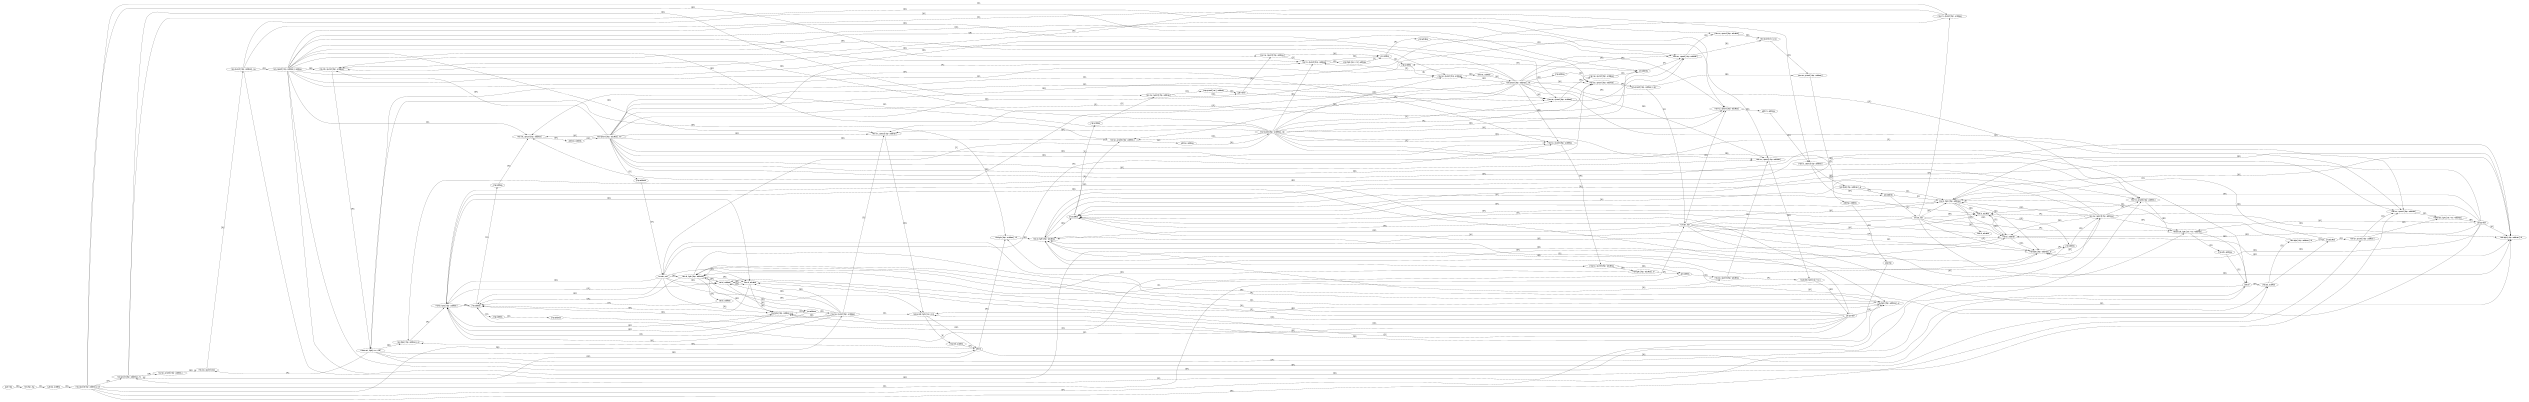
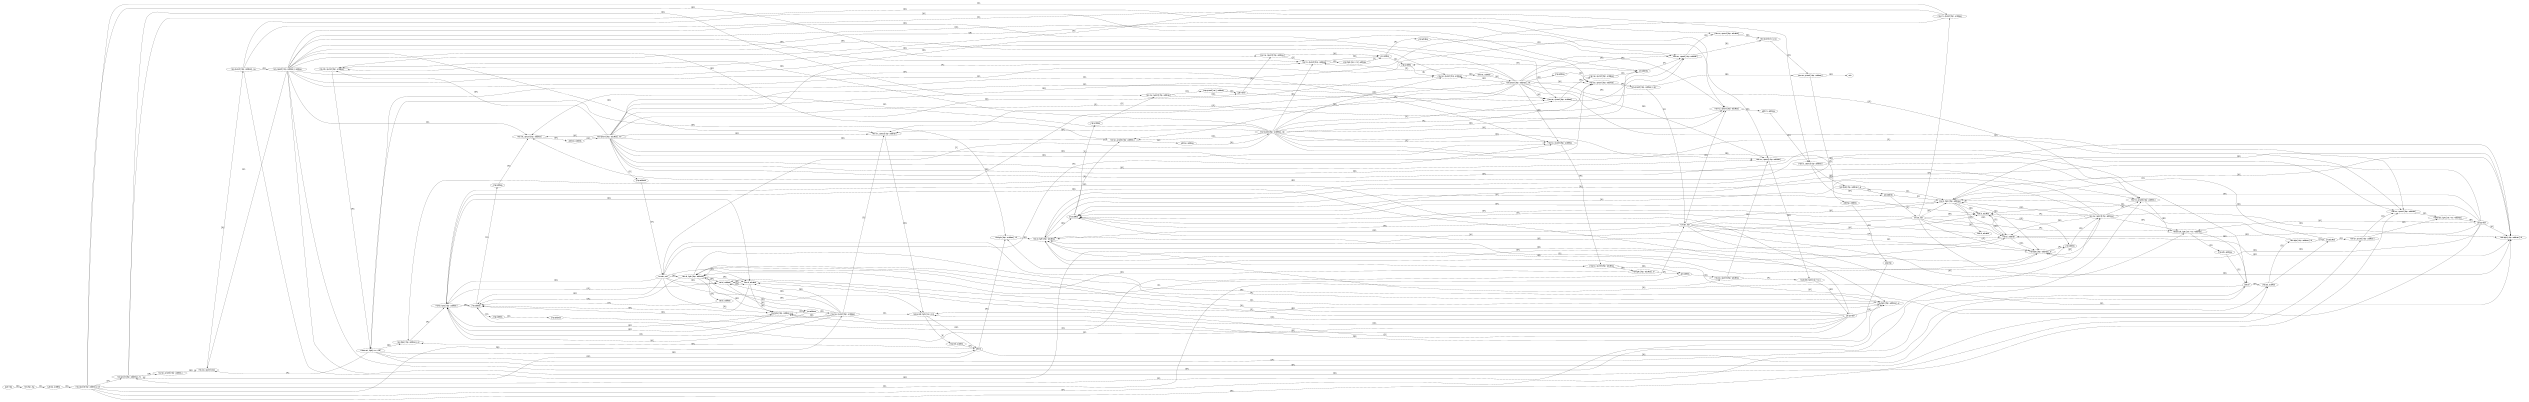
(310, 69) -> (247, 219)
none -> (1850, 75)
